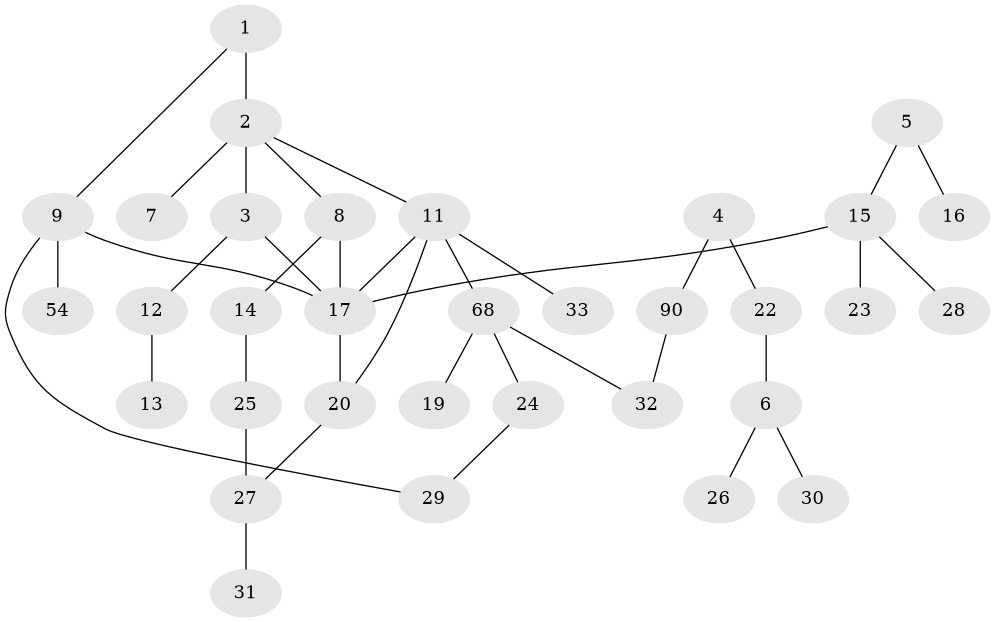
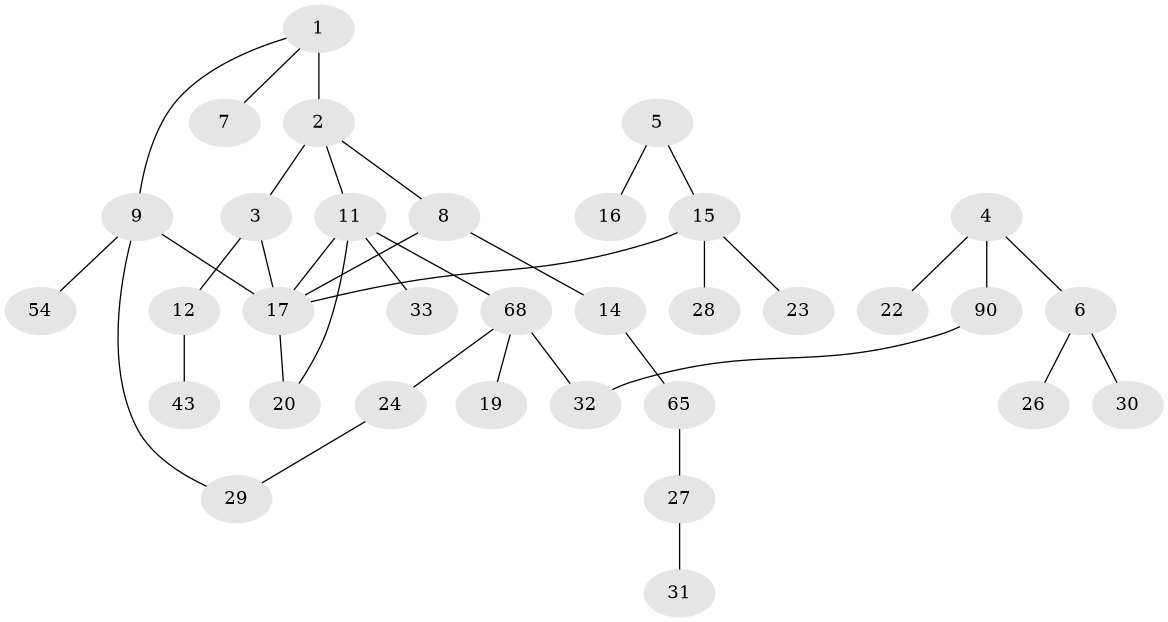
(199, 170) -> (272, 76)
(766, 358) -> (1034, 264)
(152, 405) -> (184, 405)
(246, 405) -> (680, 405)
(293, 452) -> none
